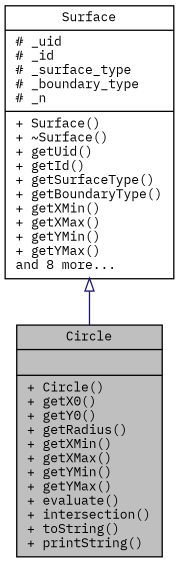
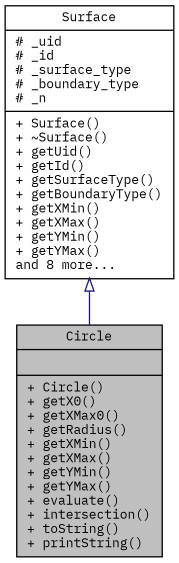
(62, 416) -> (74, 416)
